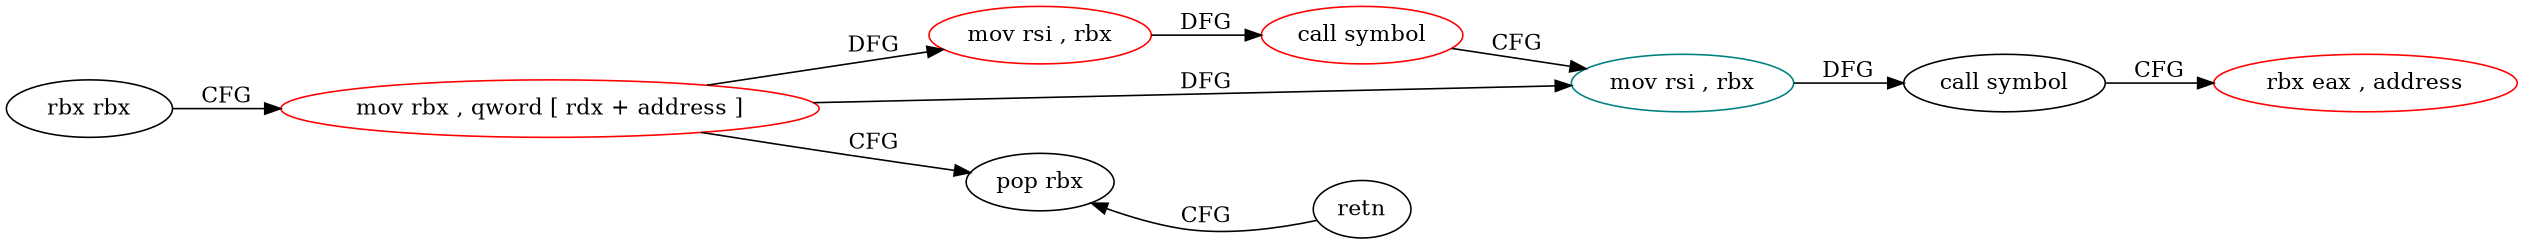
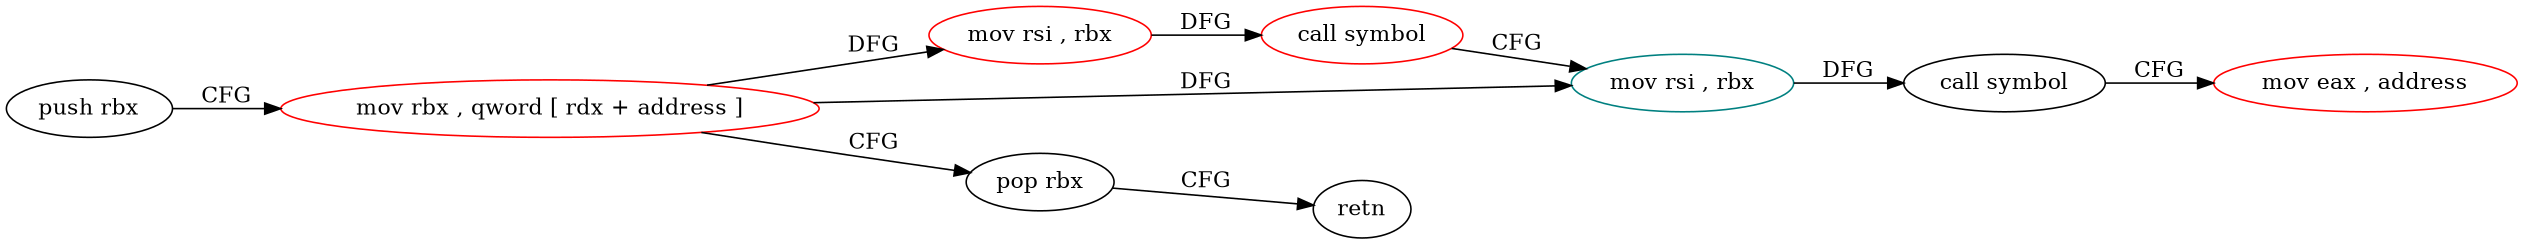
(2365, 83) -> (2365, 83)
(89, 109) -> (89, 109)
(1211, 231) -> (1205, 196)
